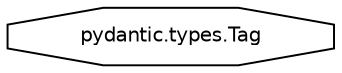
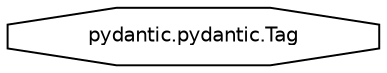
(171, 37) -> (193, 37)
